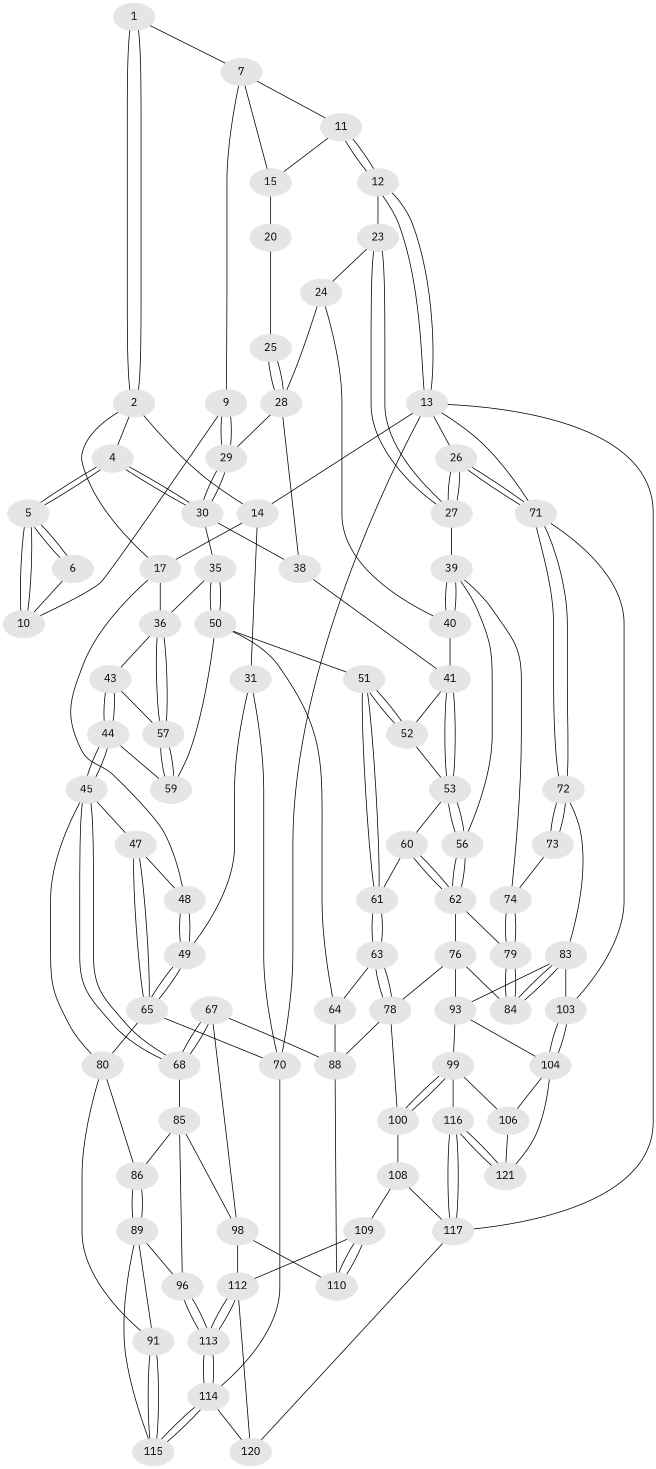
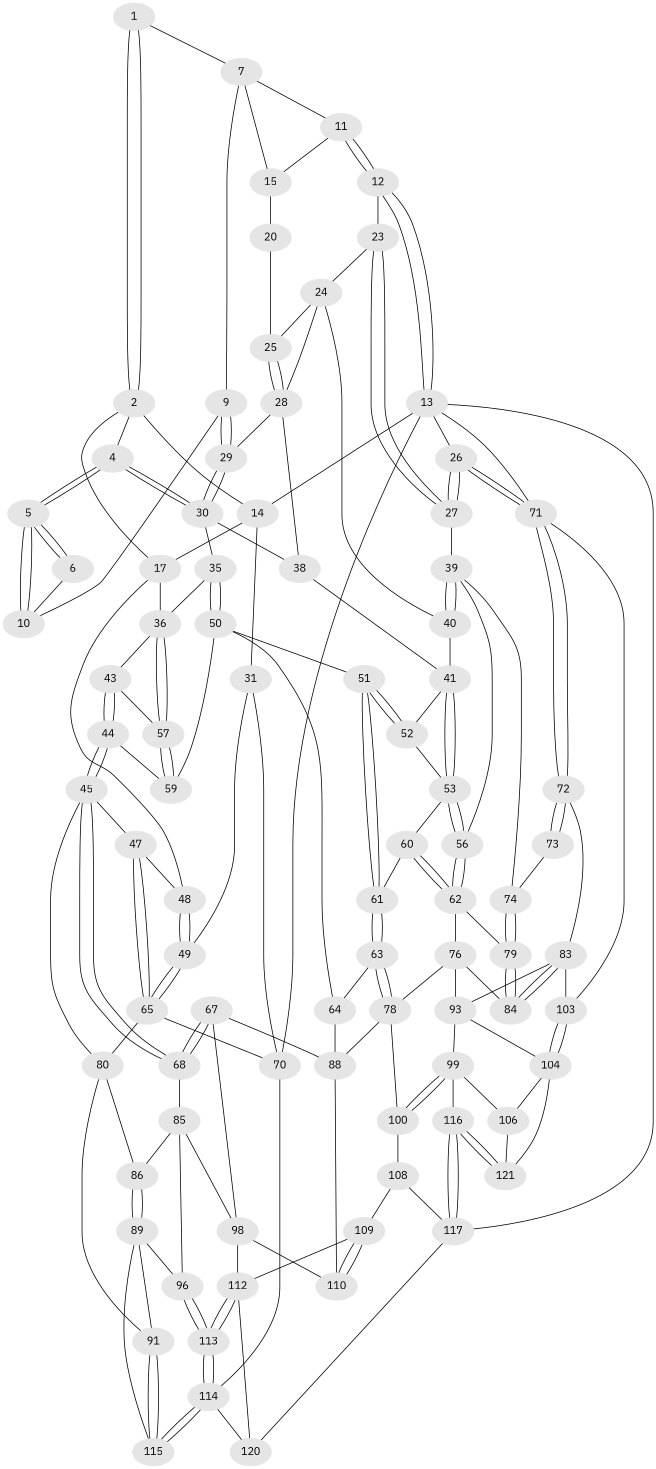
none -> (296, 320)
